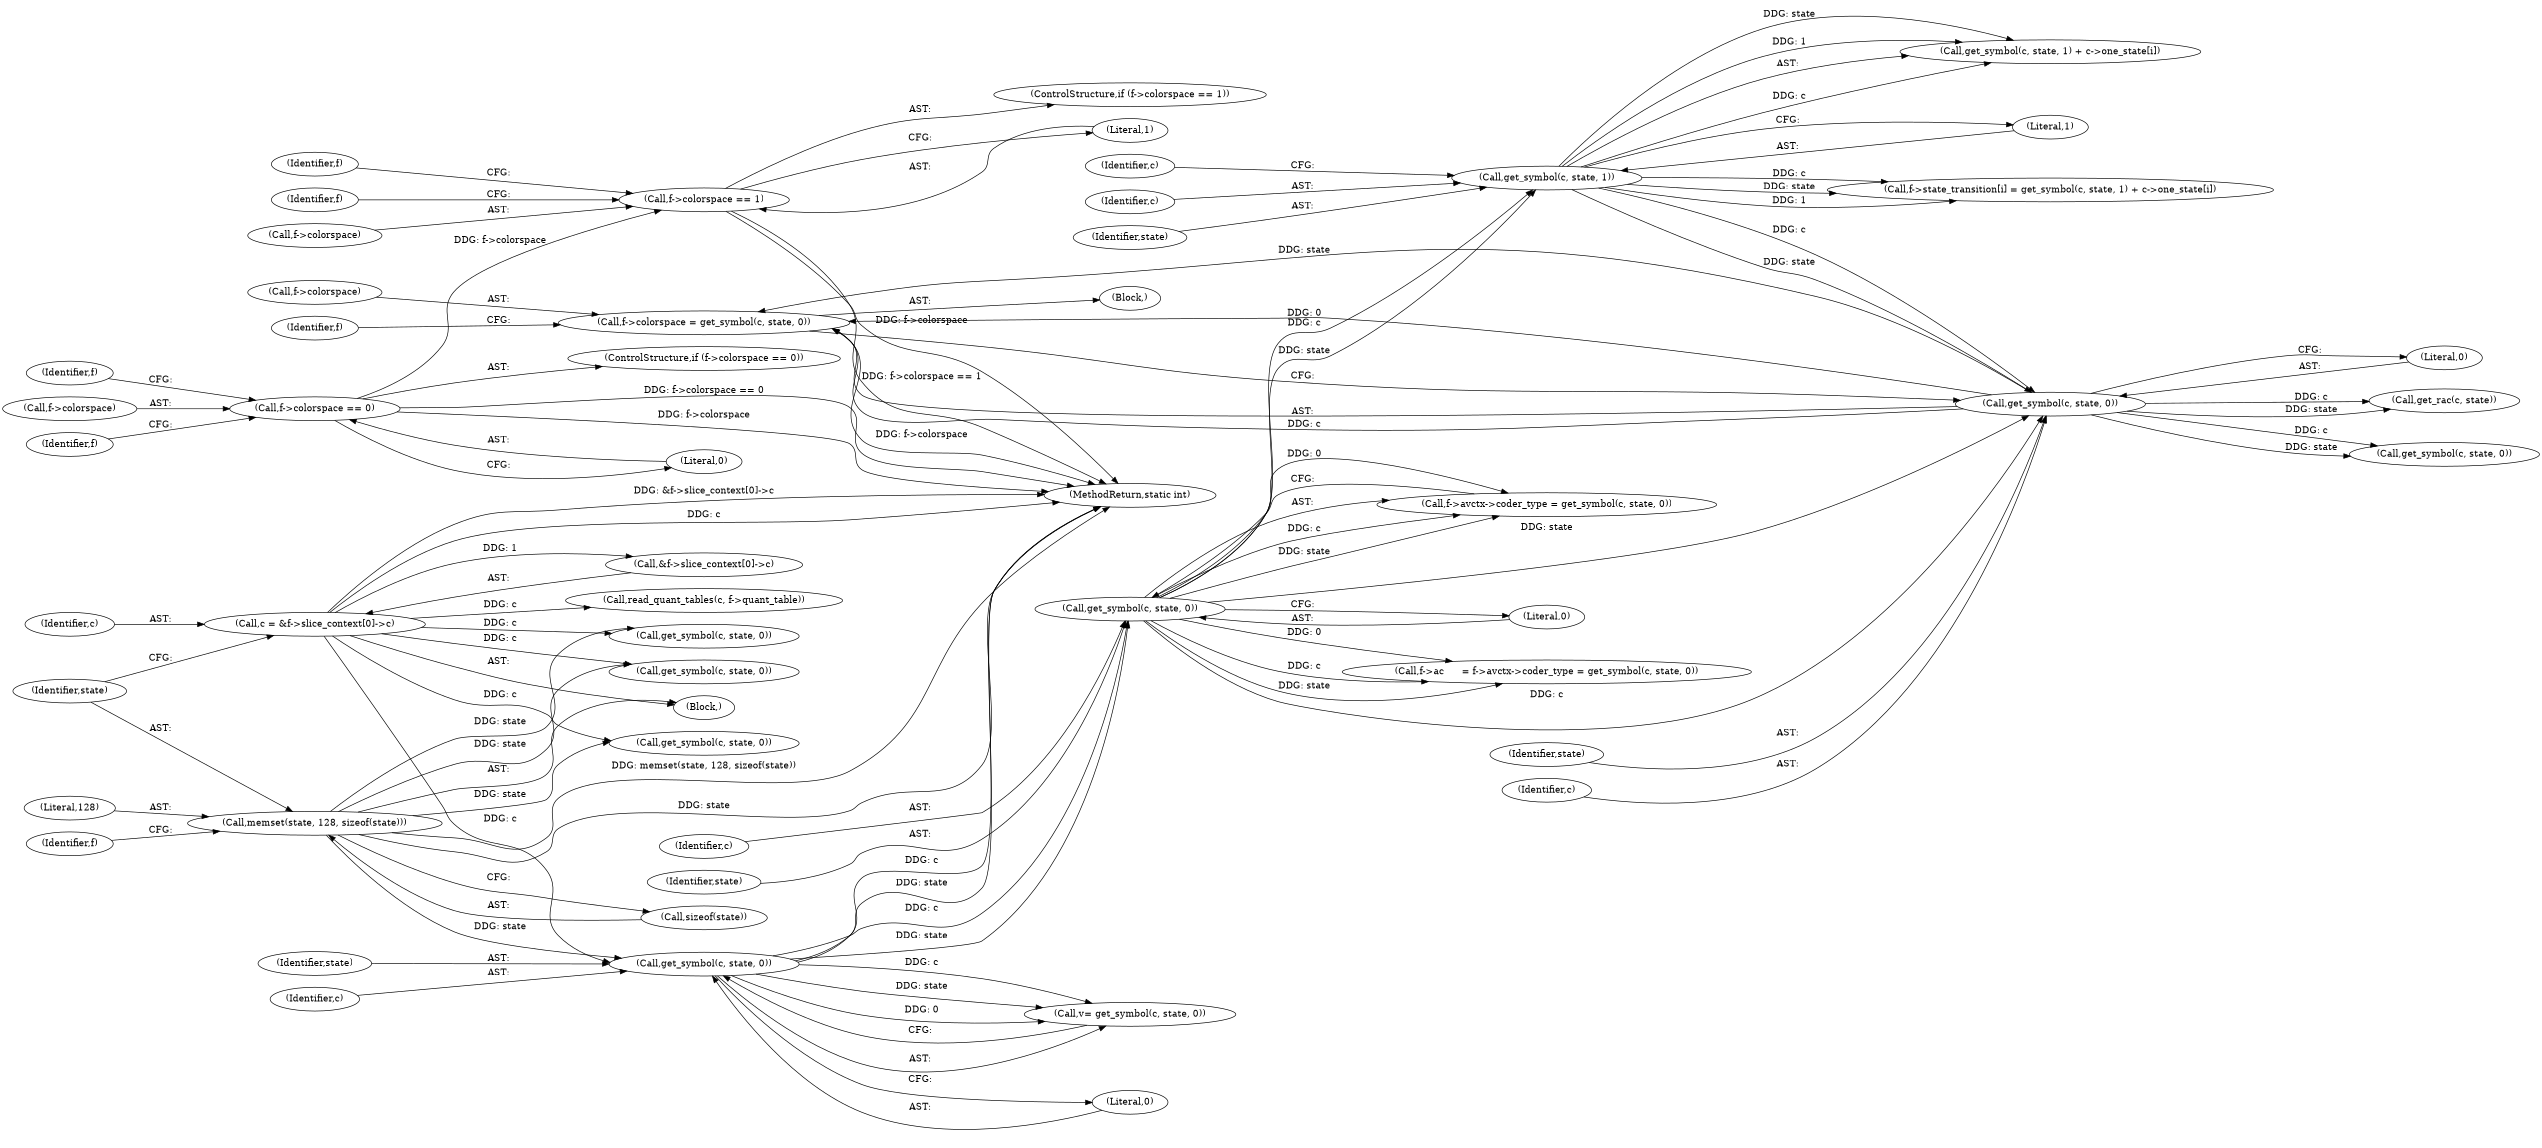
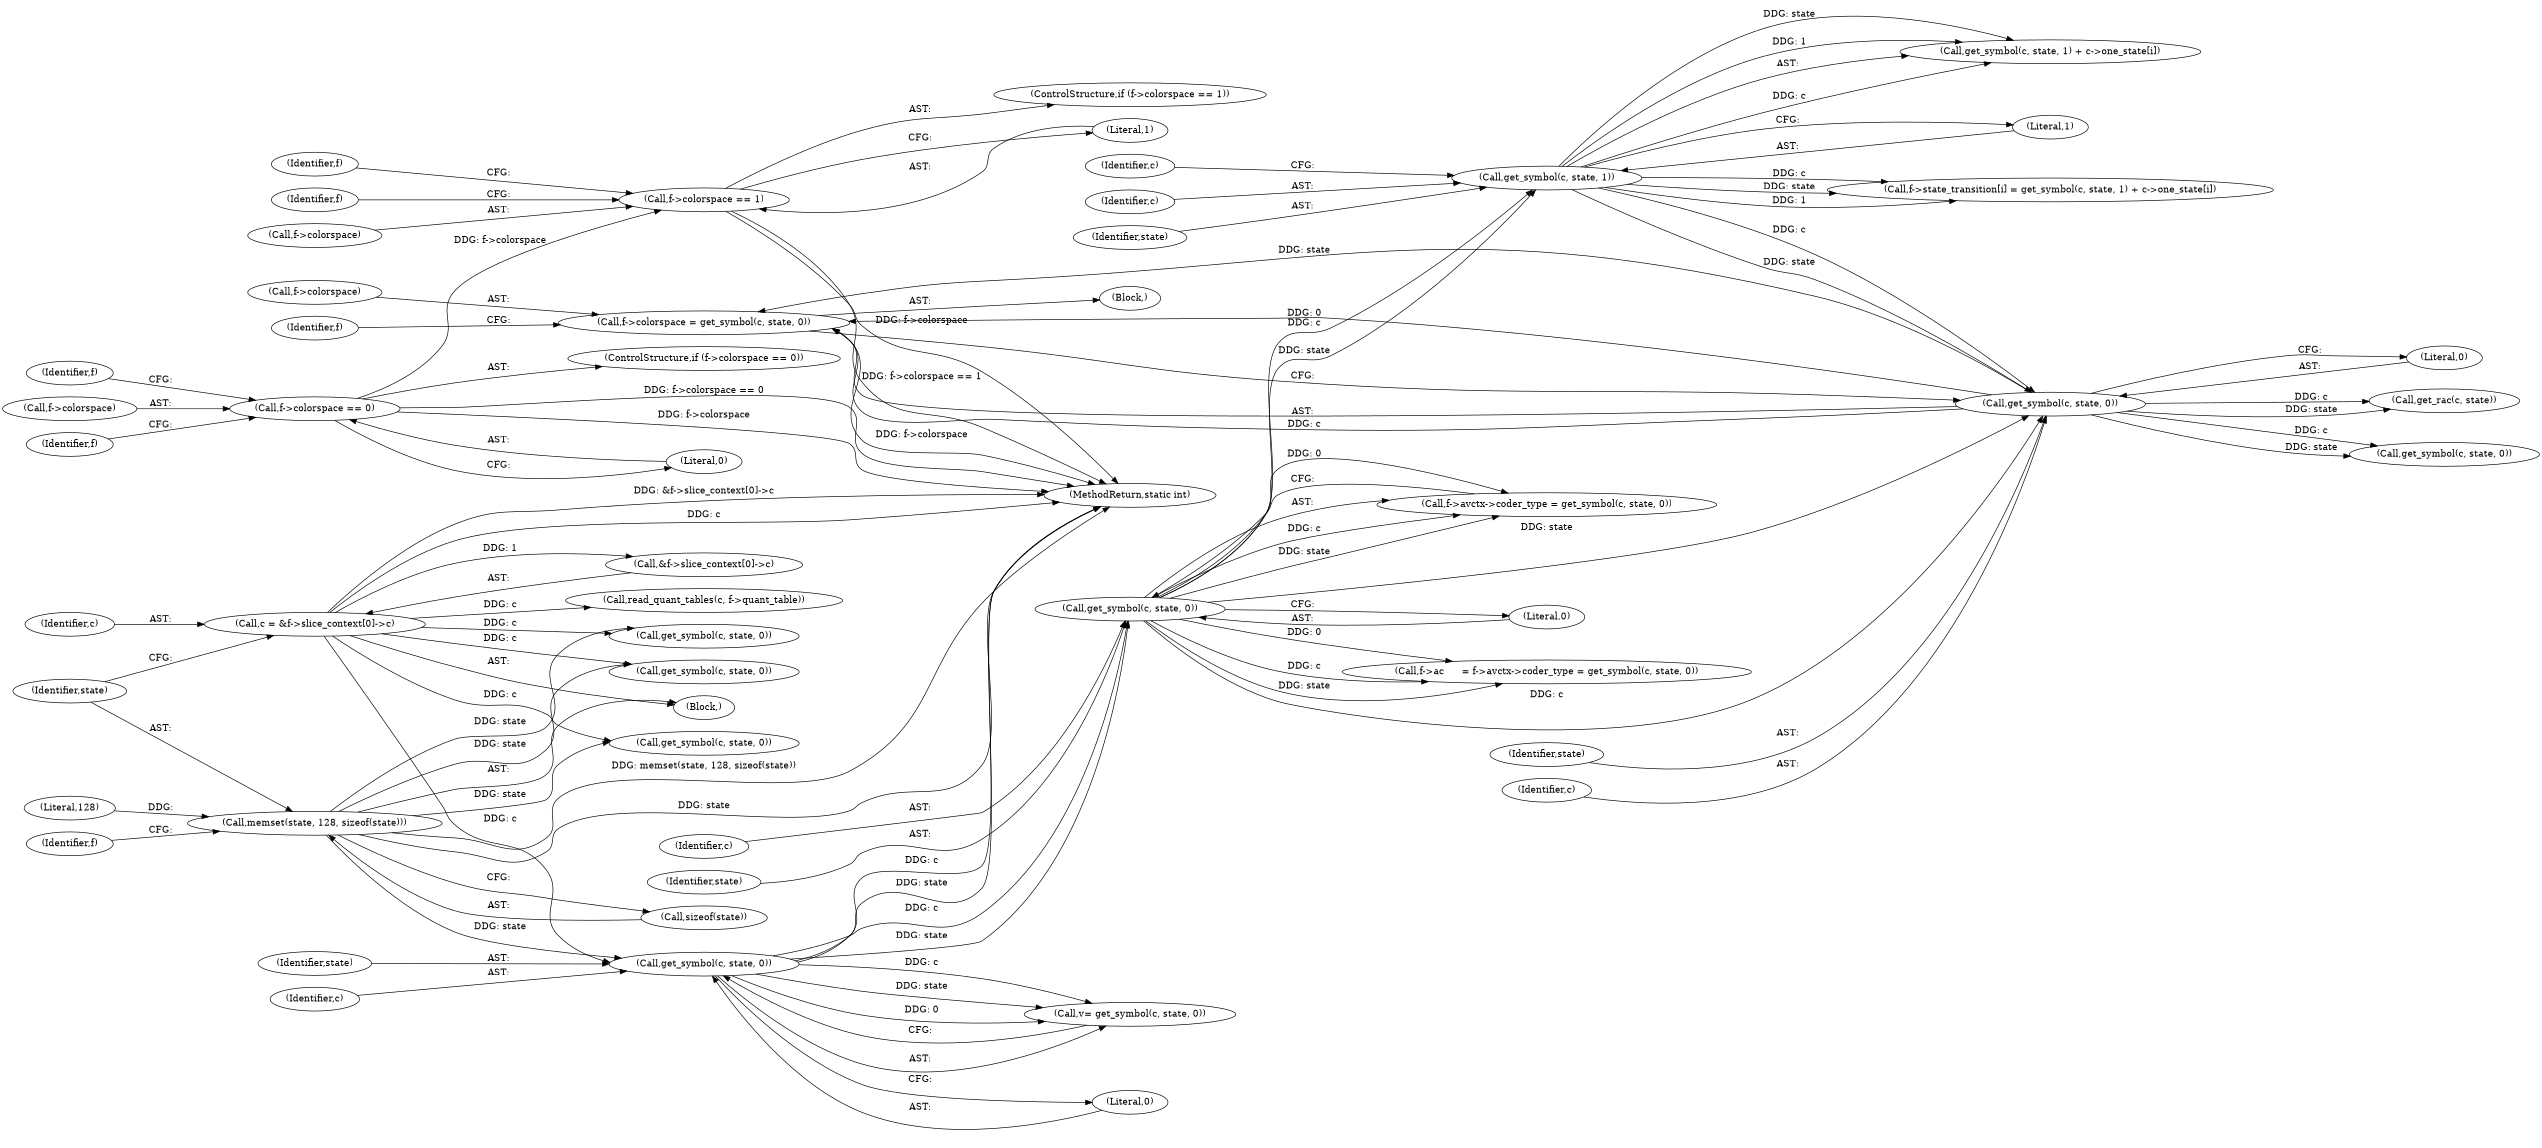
(162, 808) -> (162, 808)
